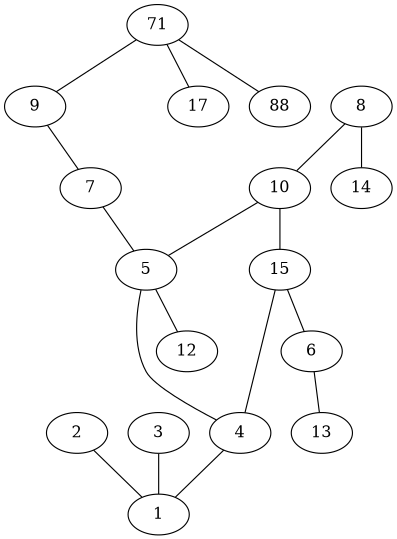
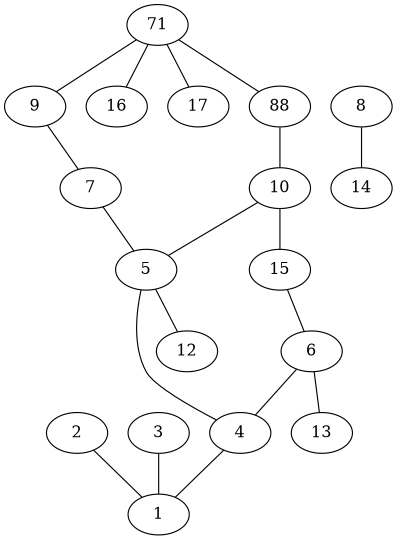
none -> (117, 107)
(321, 147) -> (280, 147)
(260, 351) -> (276, 392)
